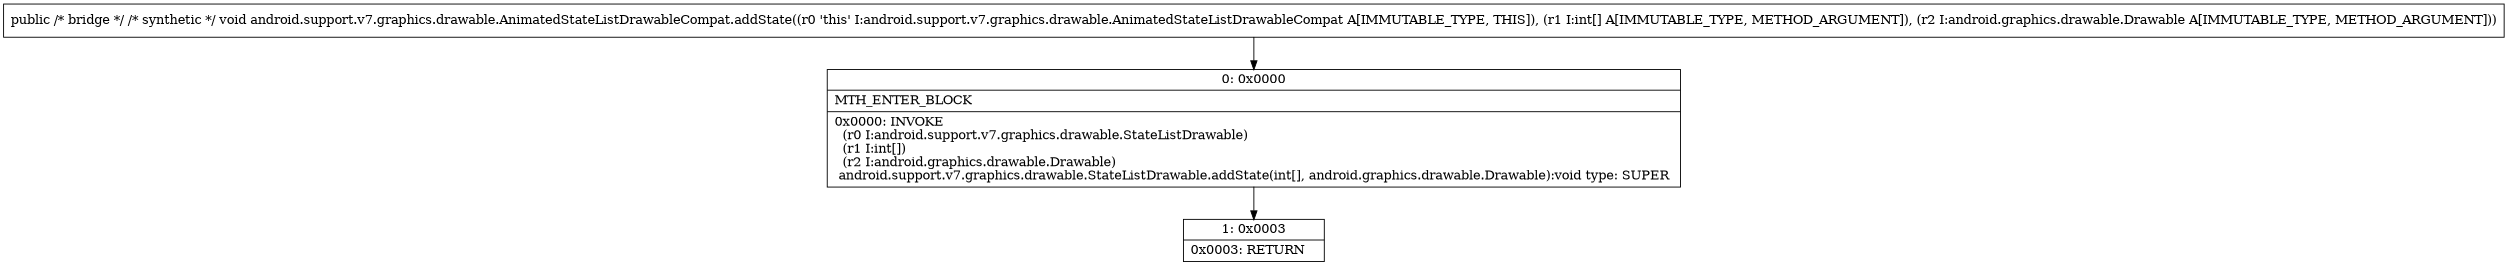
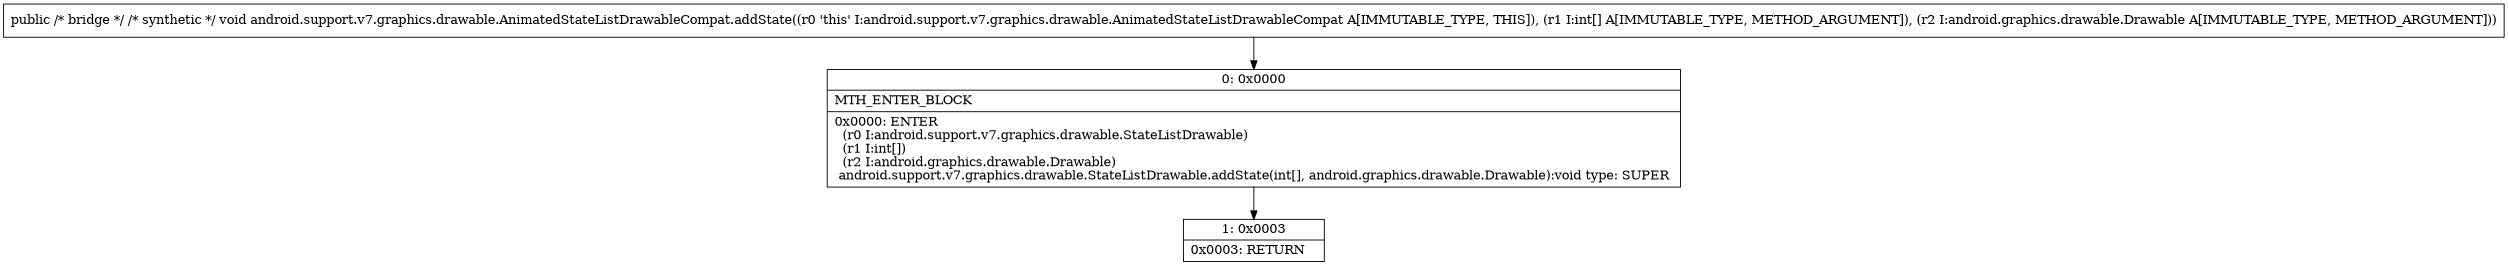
(893, 122) -> (890, 122)
